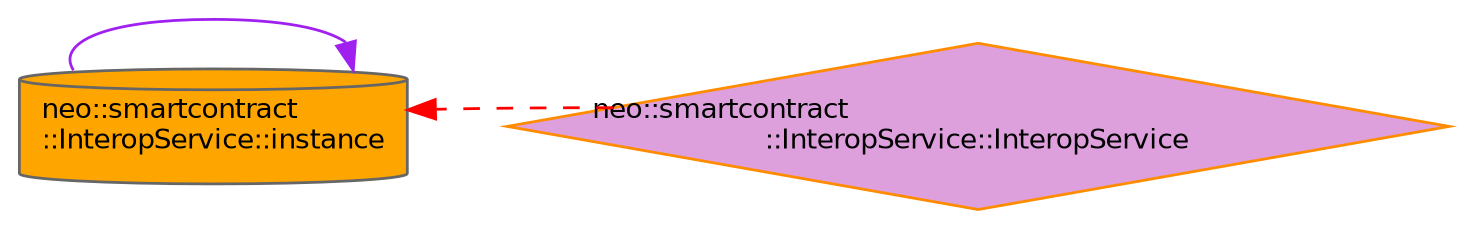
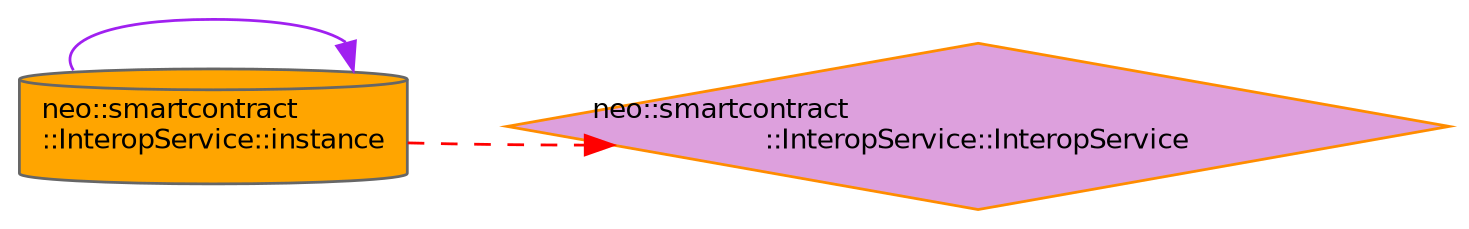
(525, 108) -> (496, 145)
